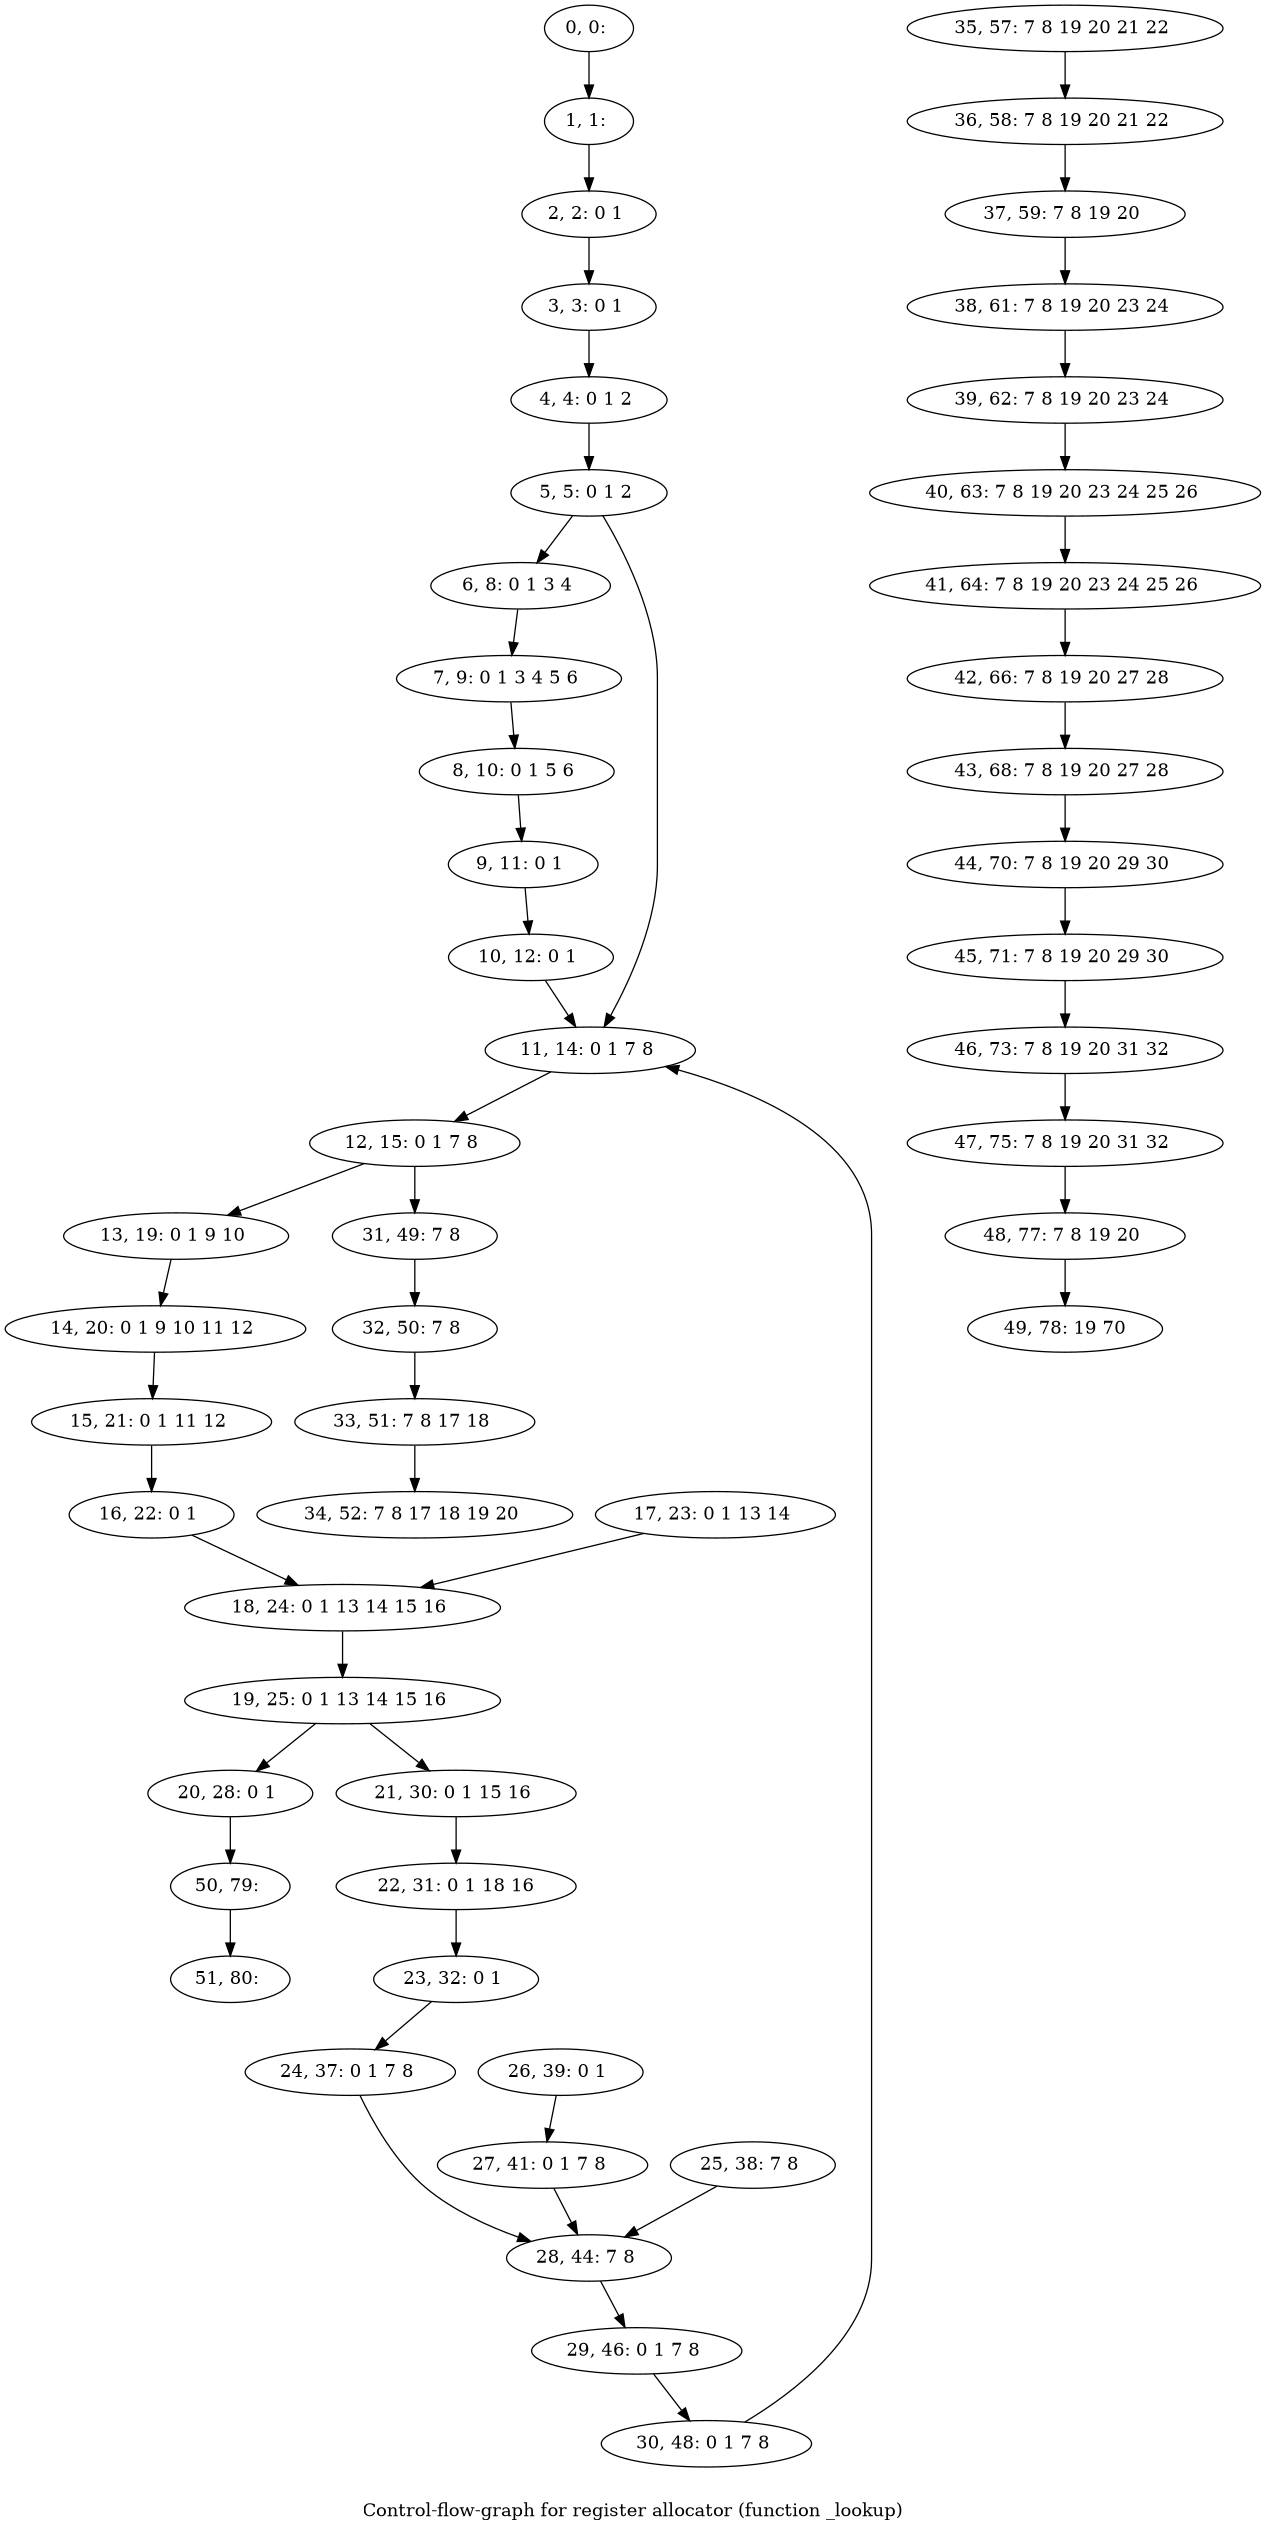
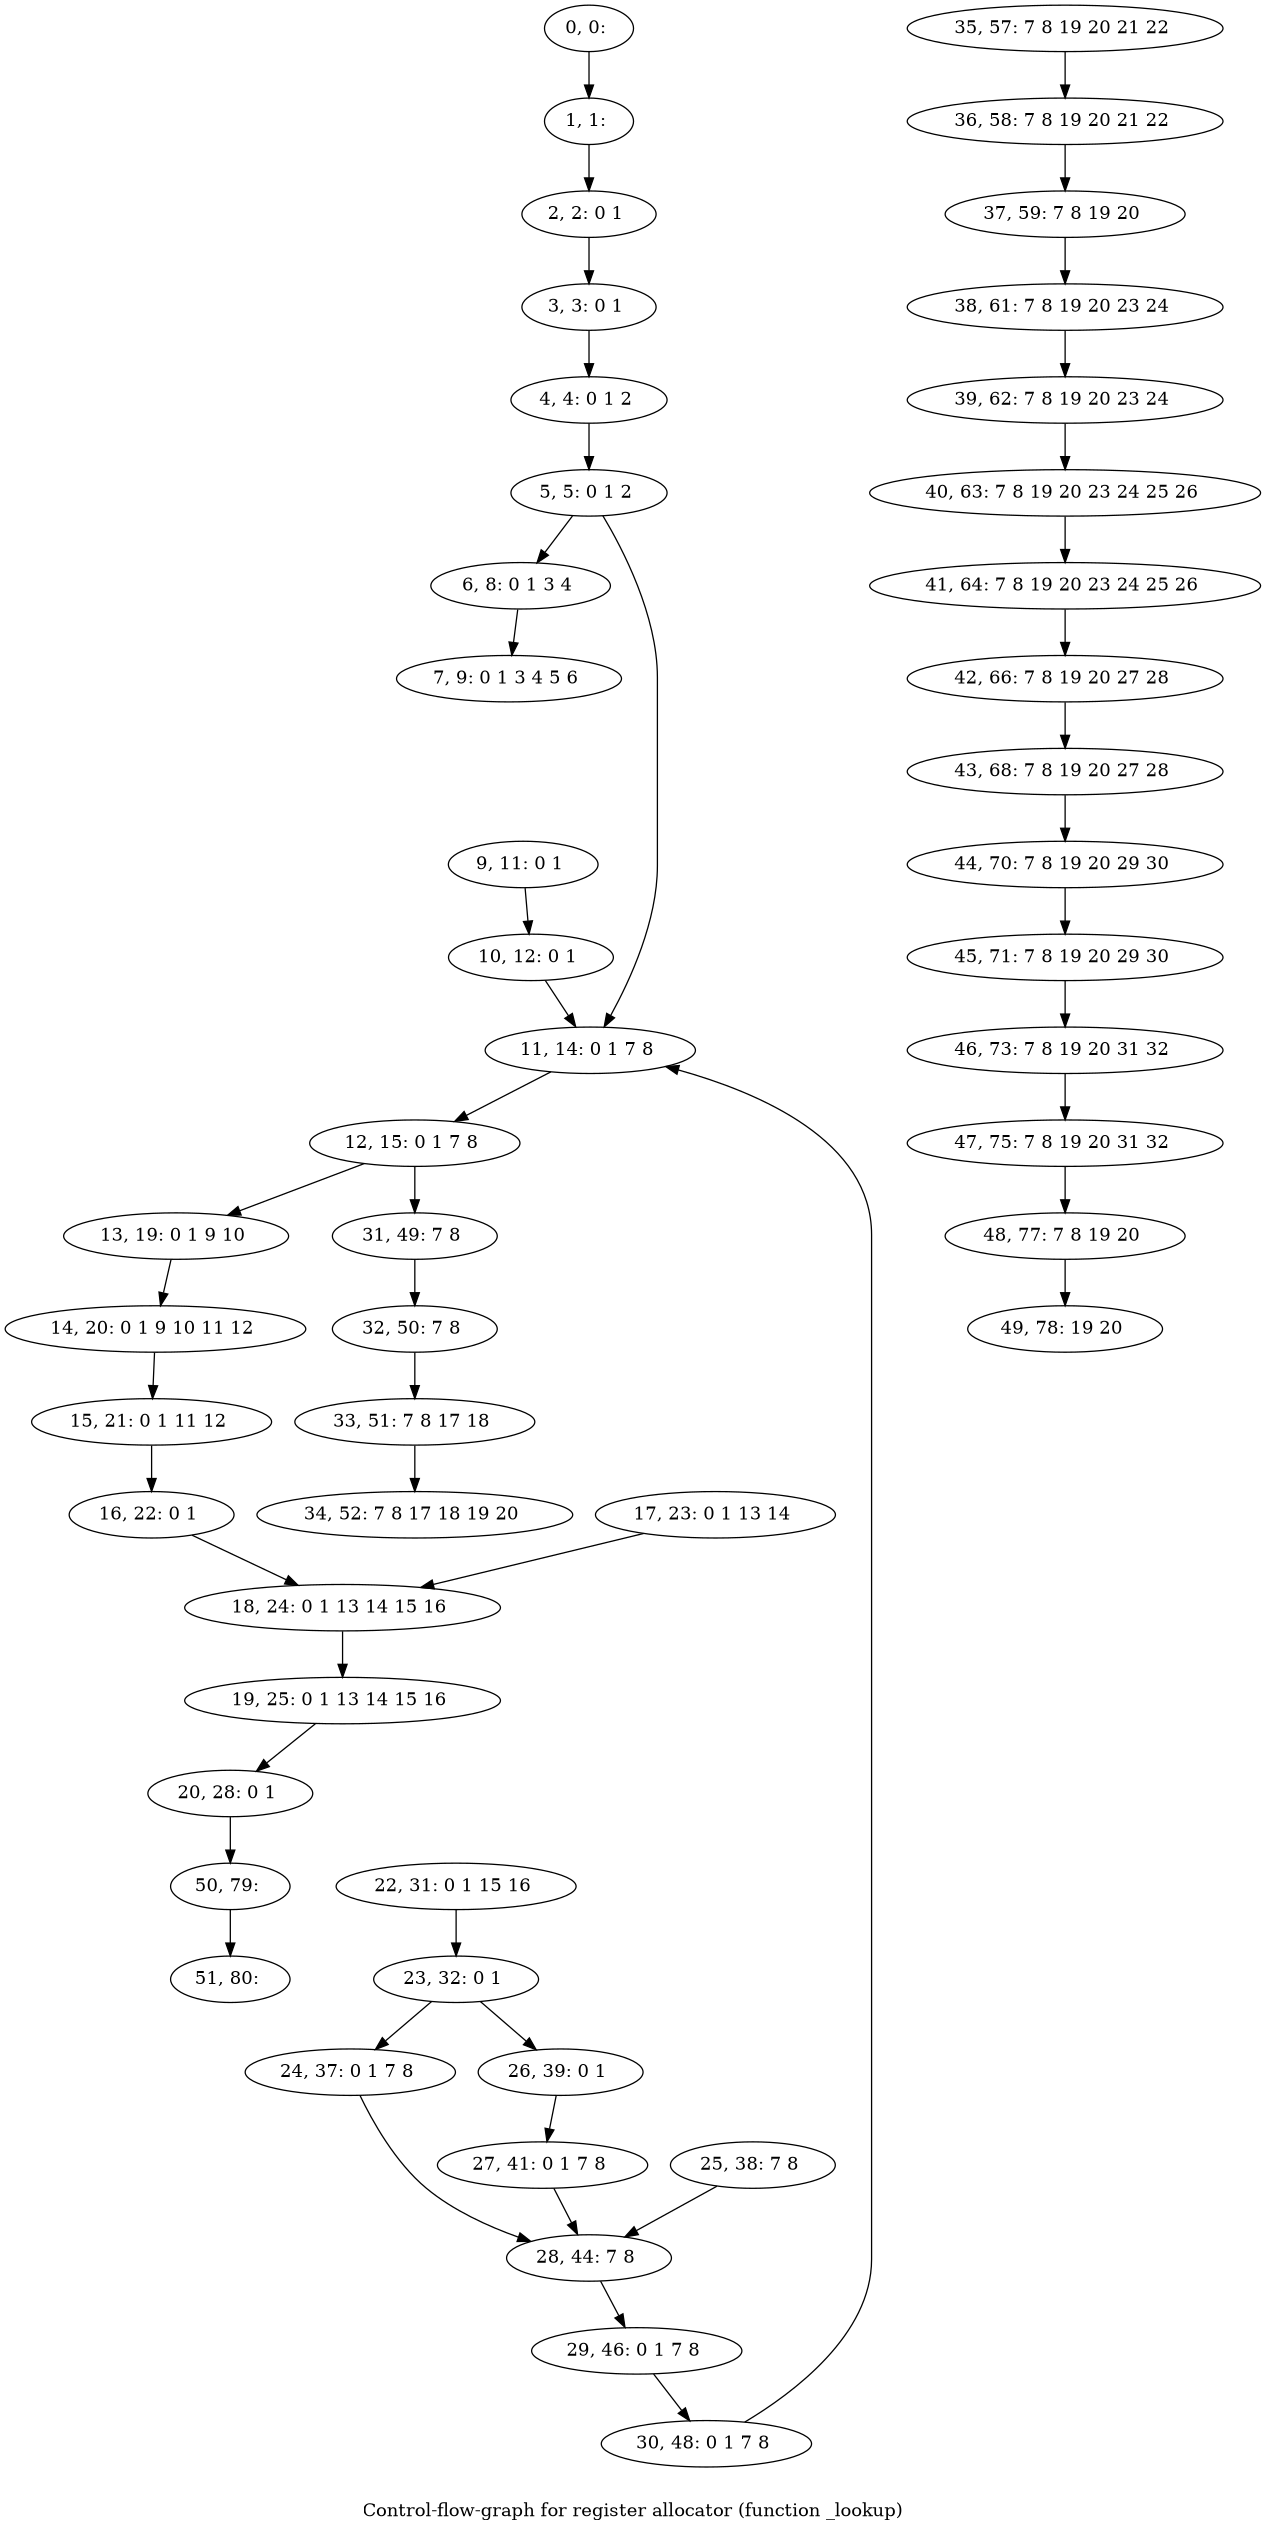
(517, 772) -> none
(1065, 1329) -> (1065, 1329)
(456, 1793) -> none
(456, 1886) -> (456, 1886)
none -> (503, 2021)
